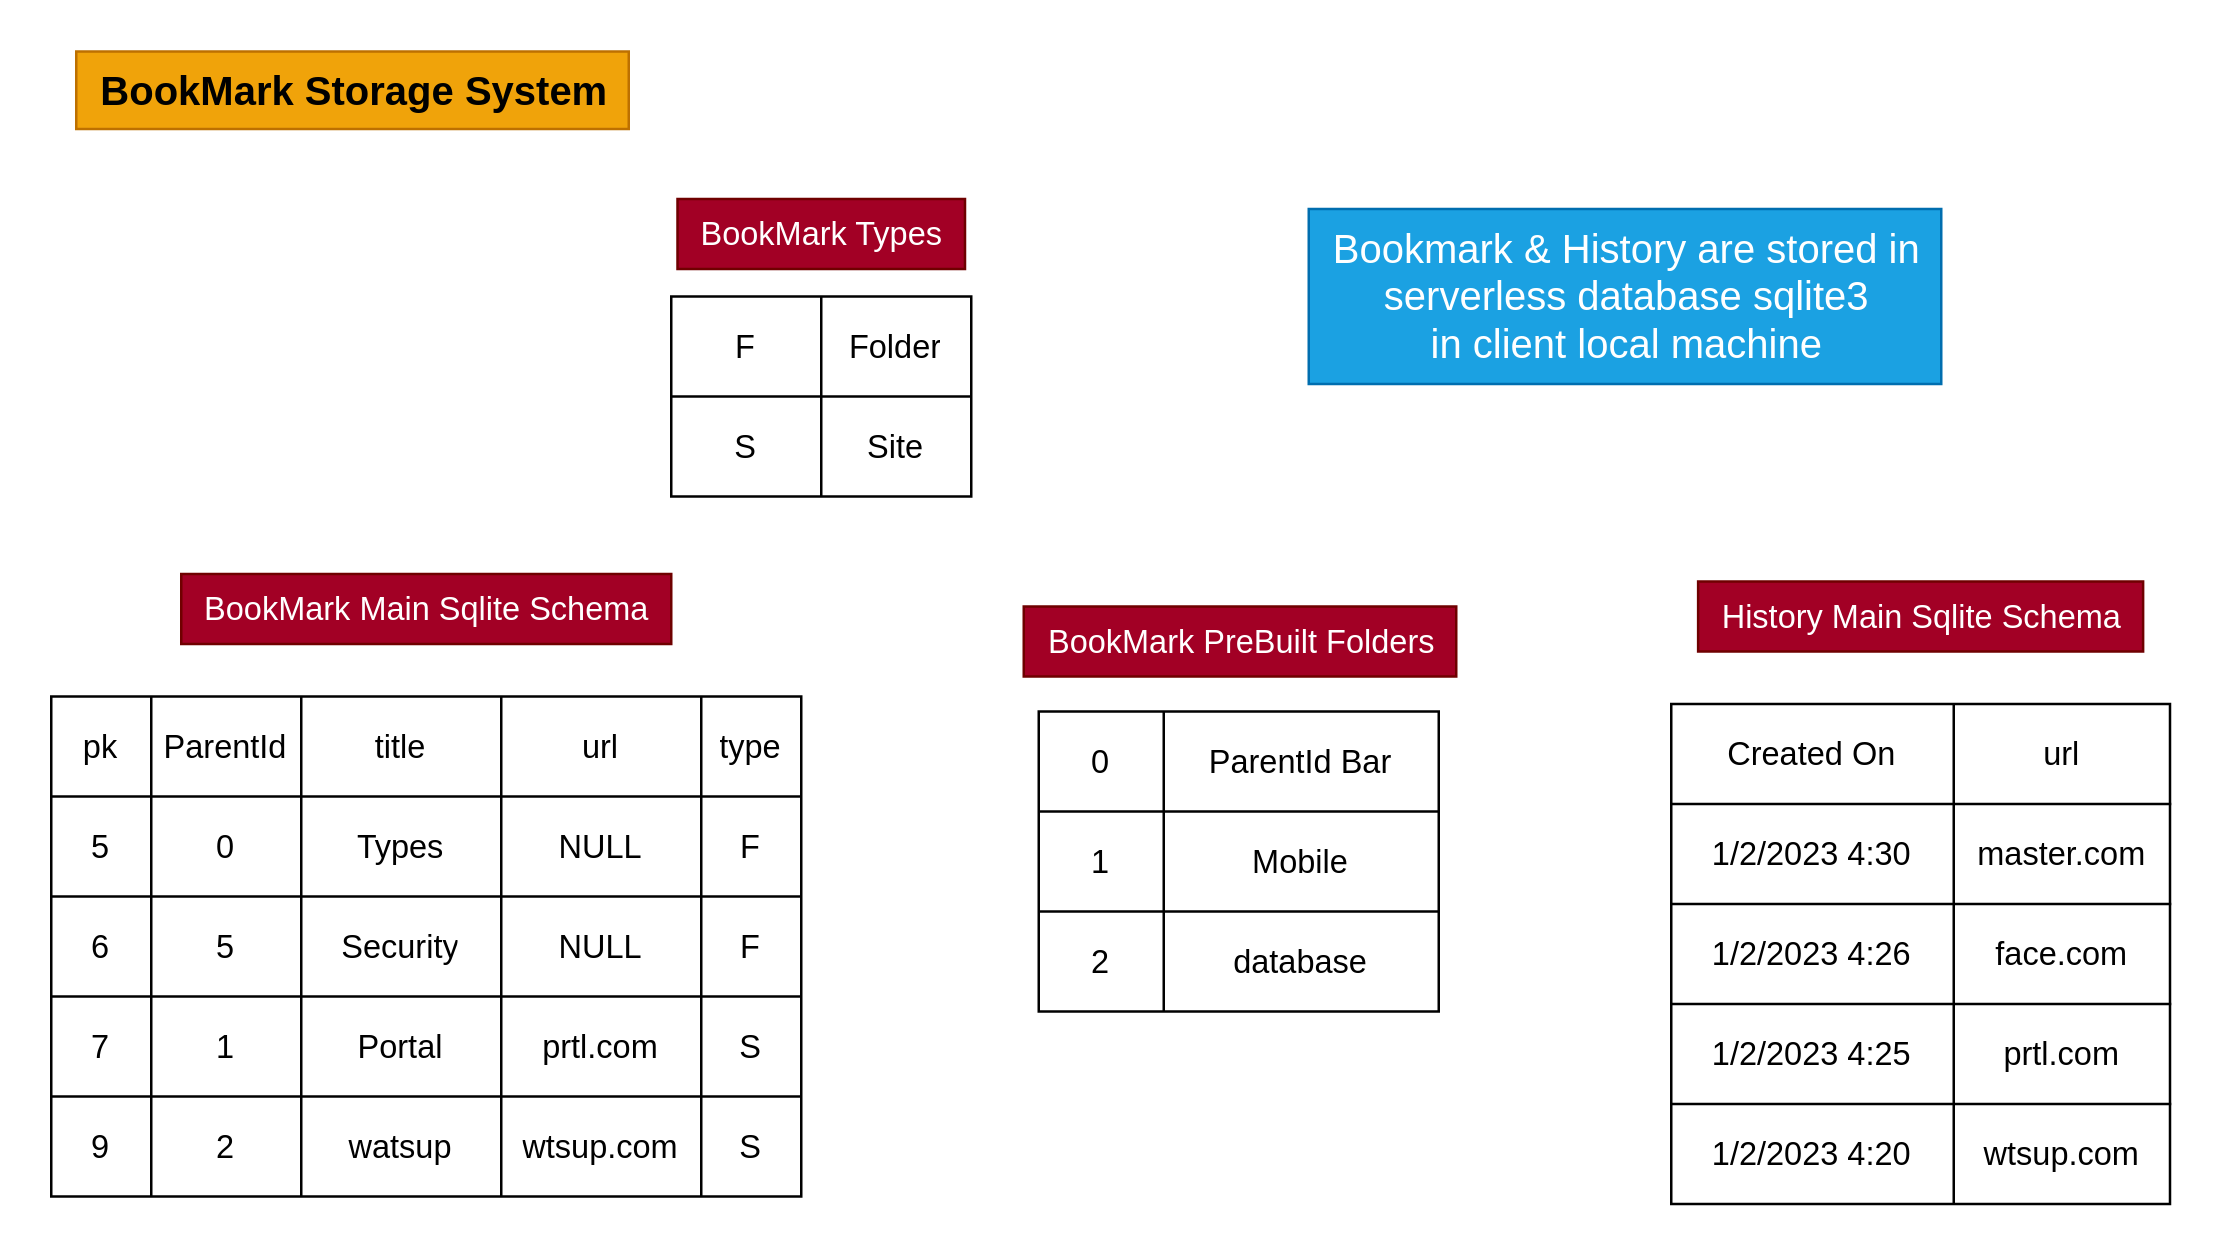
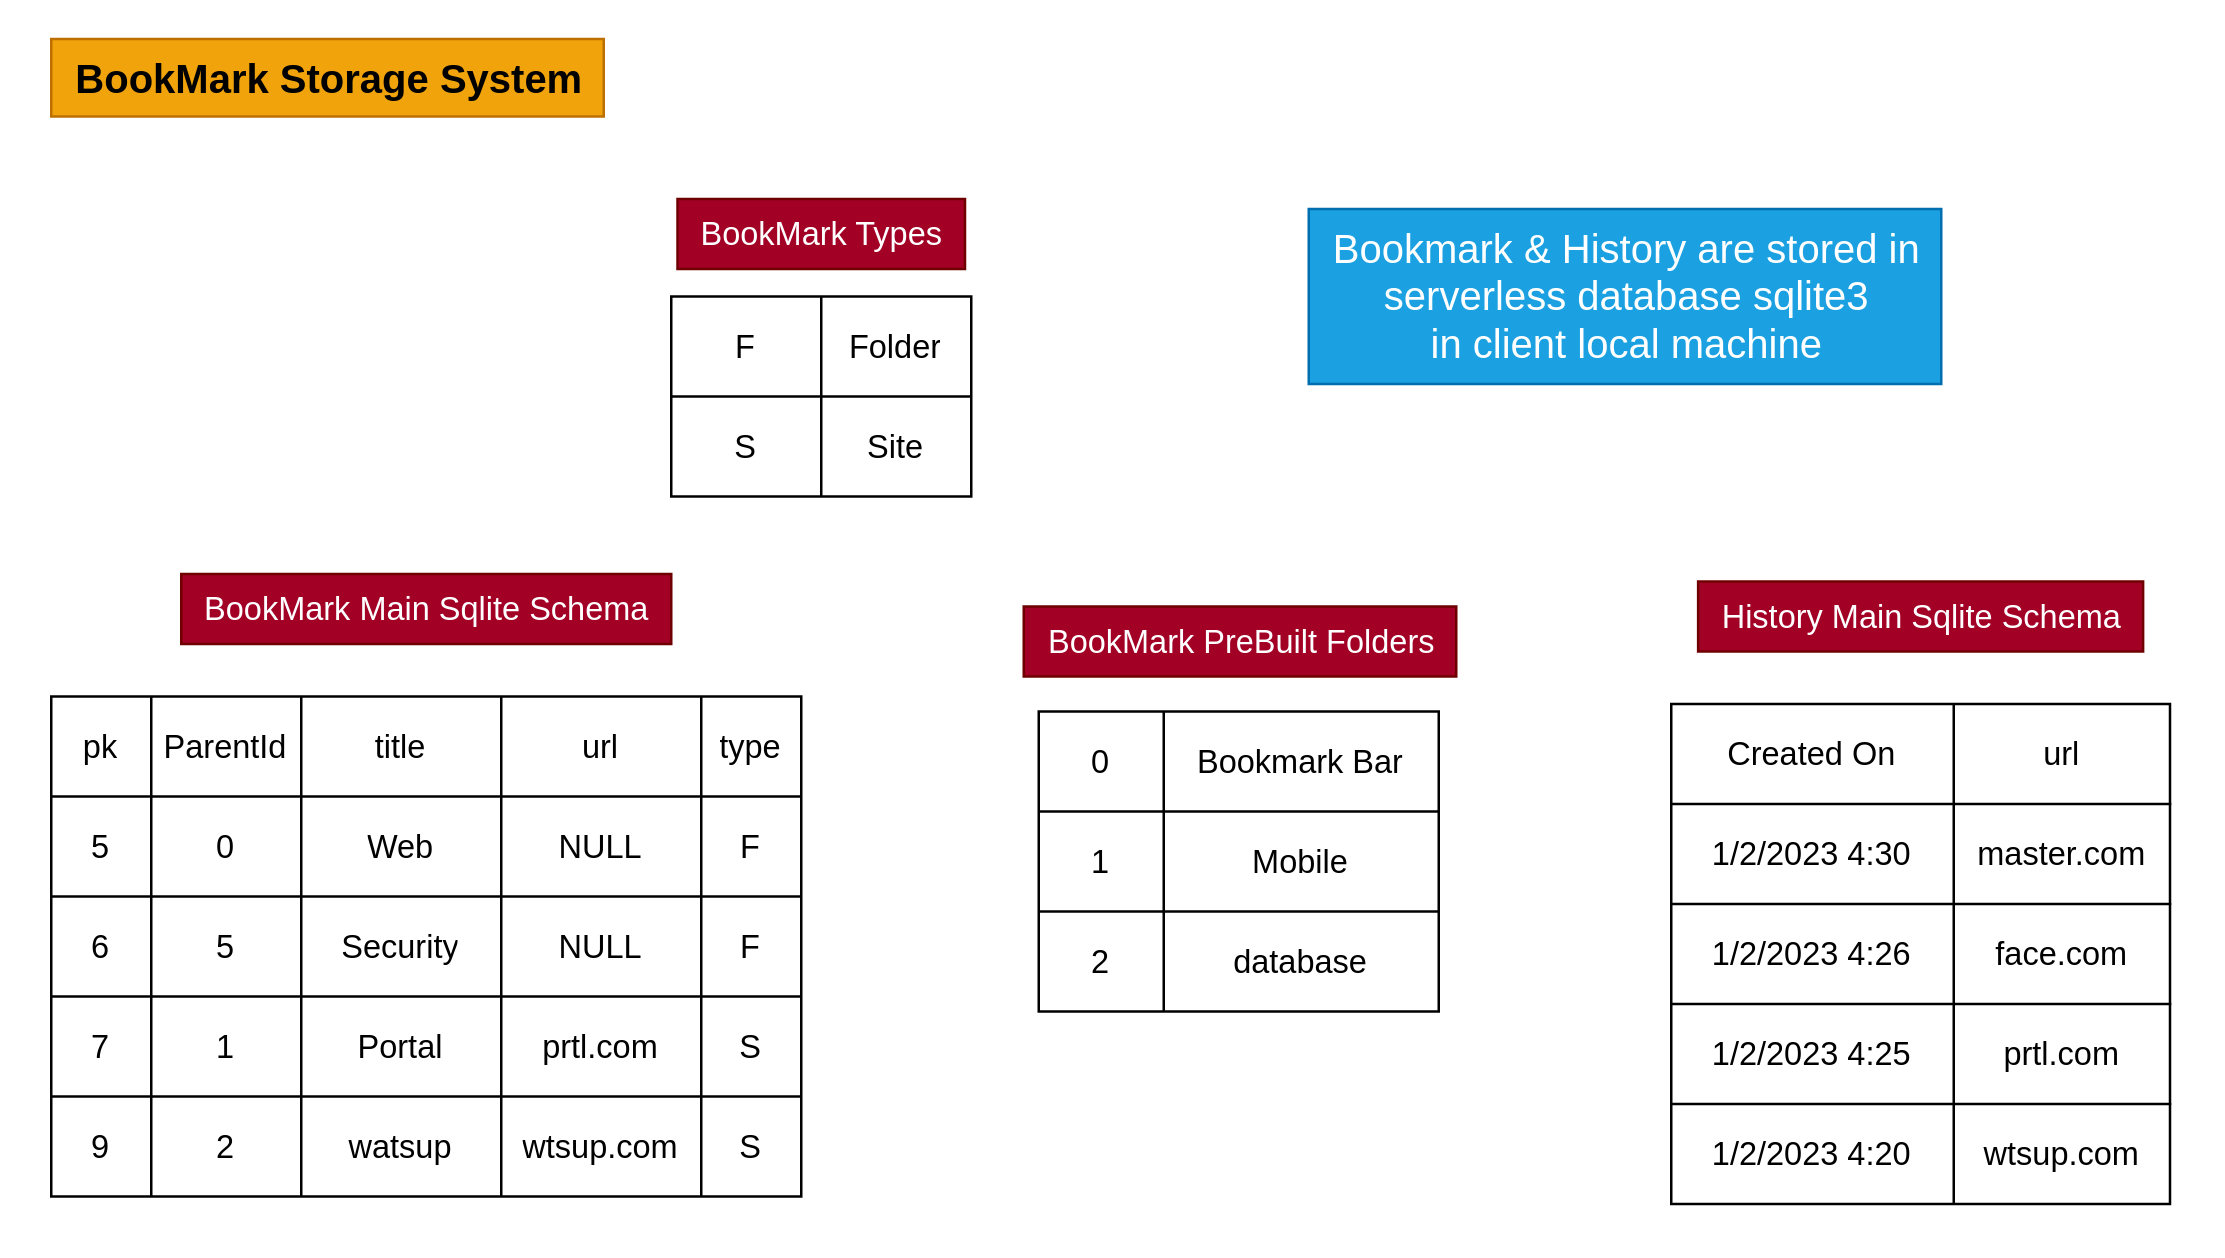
(353, 90) -> (328, 78)
(1301, 761) -> (1301, 761)
(401, 846) -> (401, 846)
